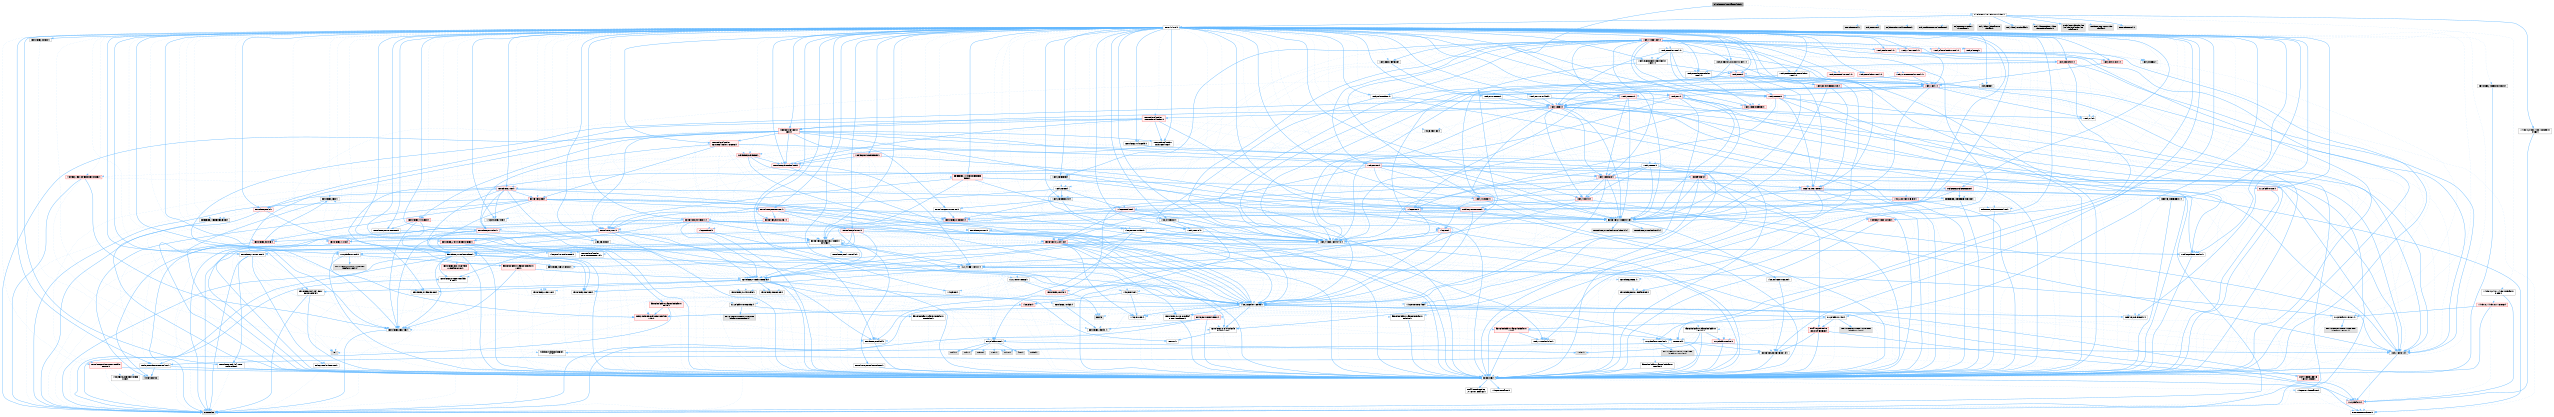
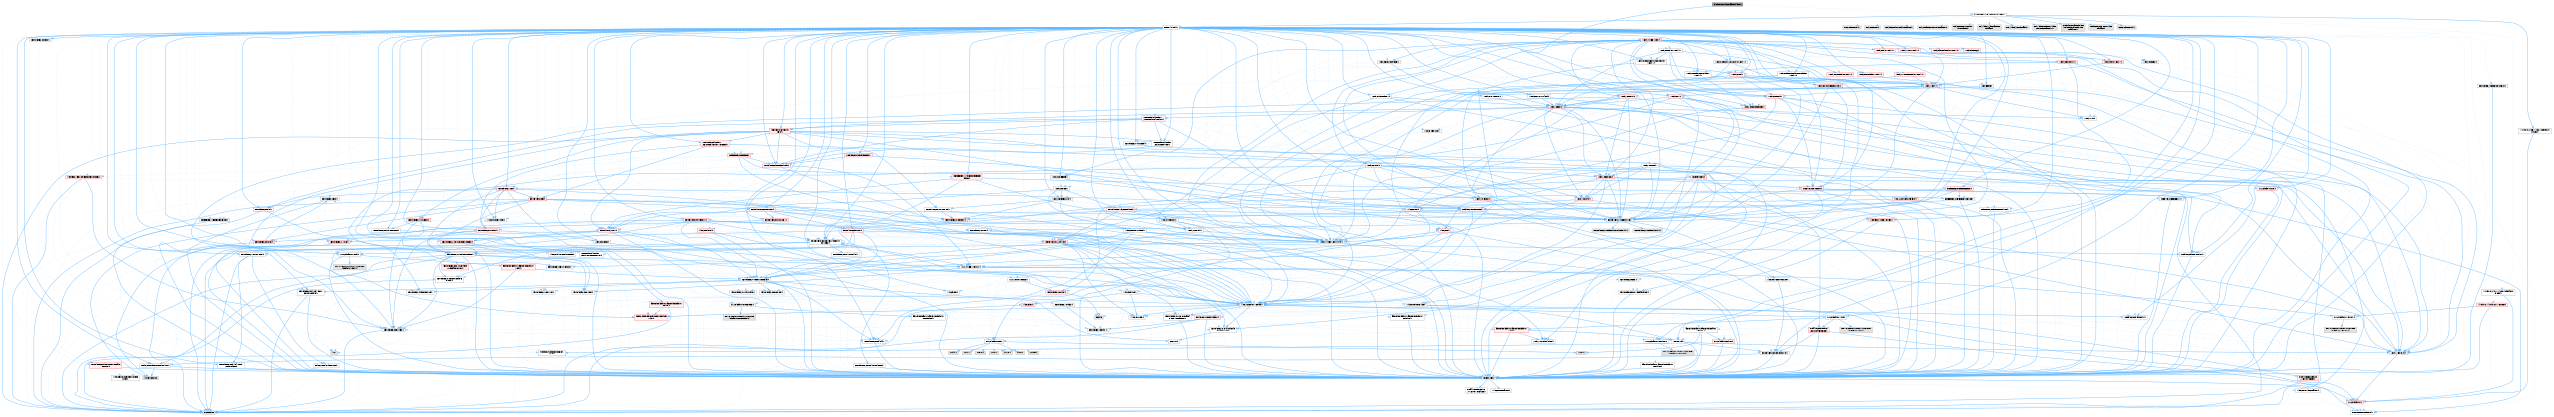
(1125, 210) -> (1121, 210)
